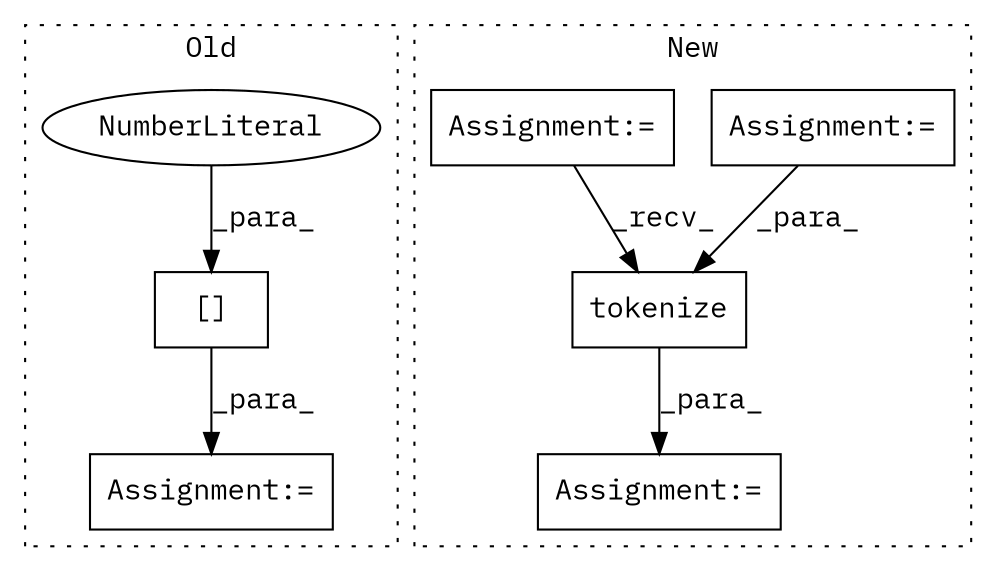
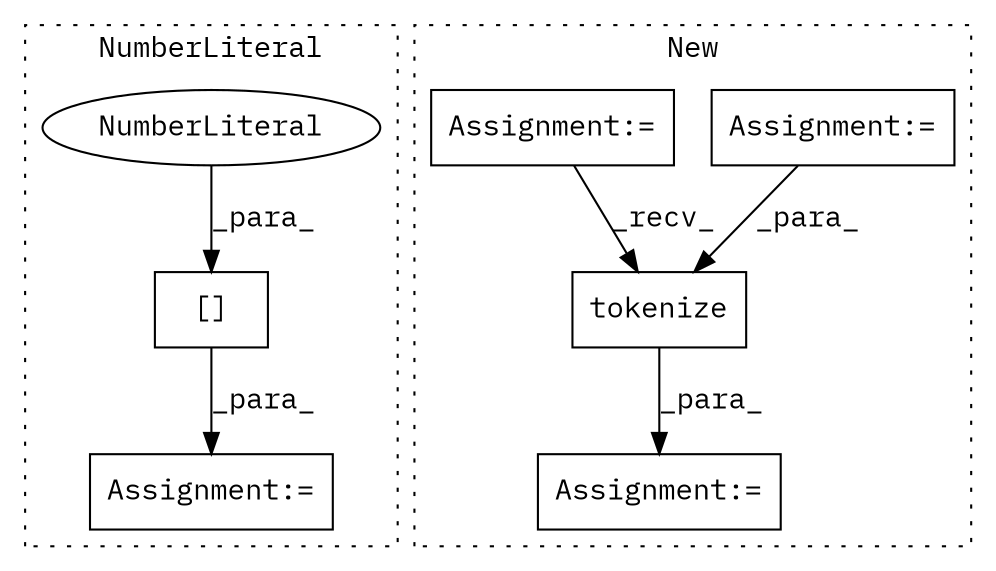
(211, 49) -> (211, 49)
